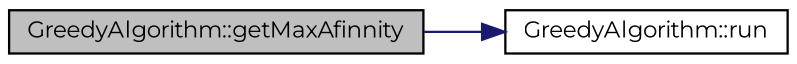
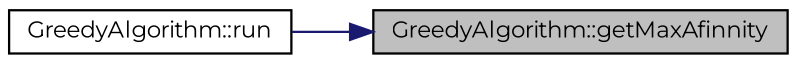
(453, 32) -> (321, 32)
